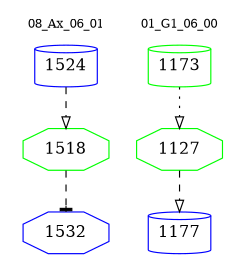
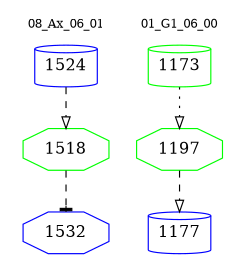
(180, 149) -> (180, 149)
